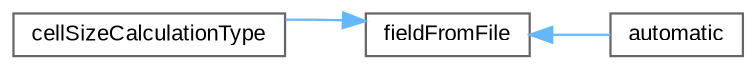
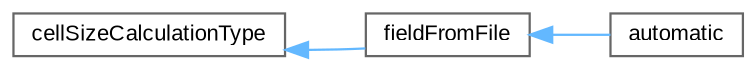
(314, 20) -> (337, 49)
